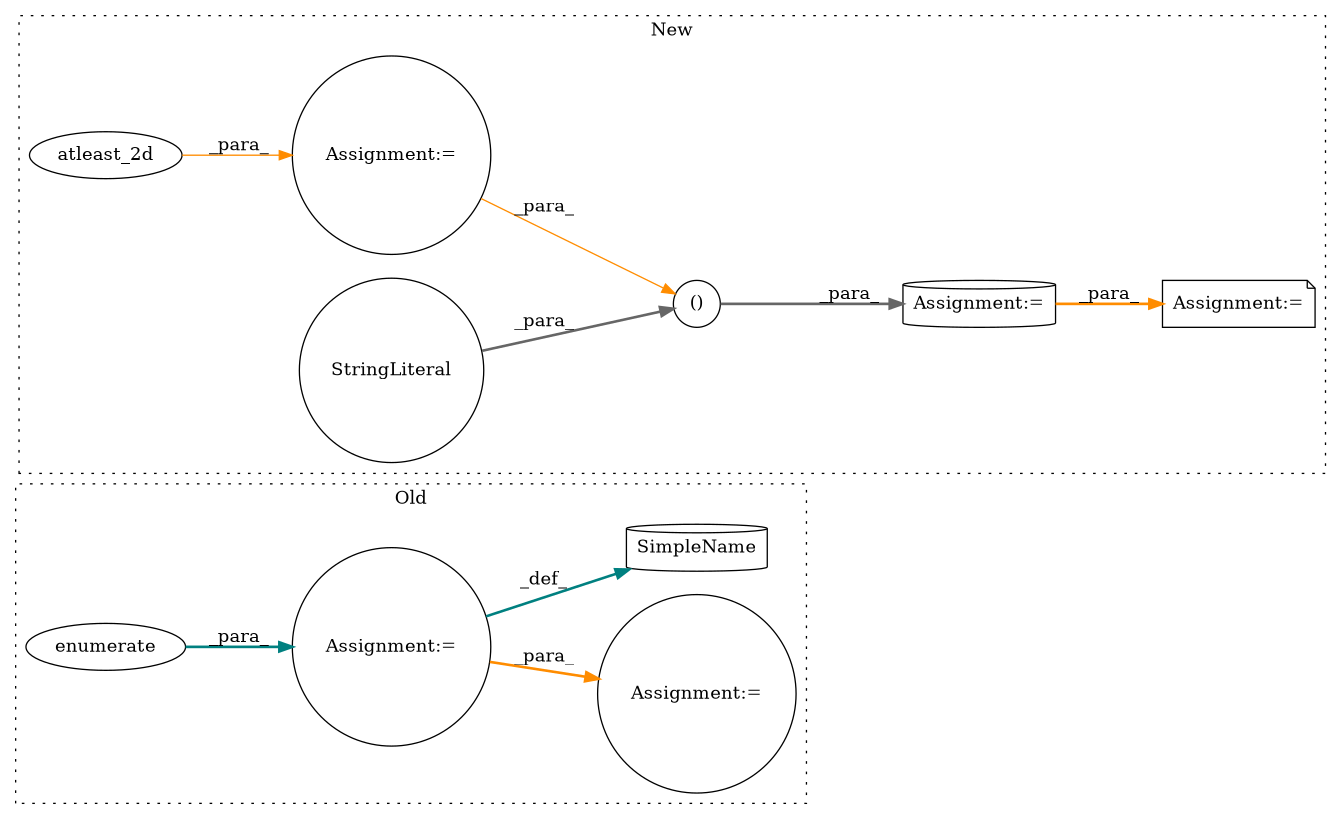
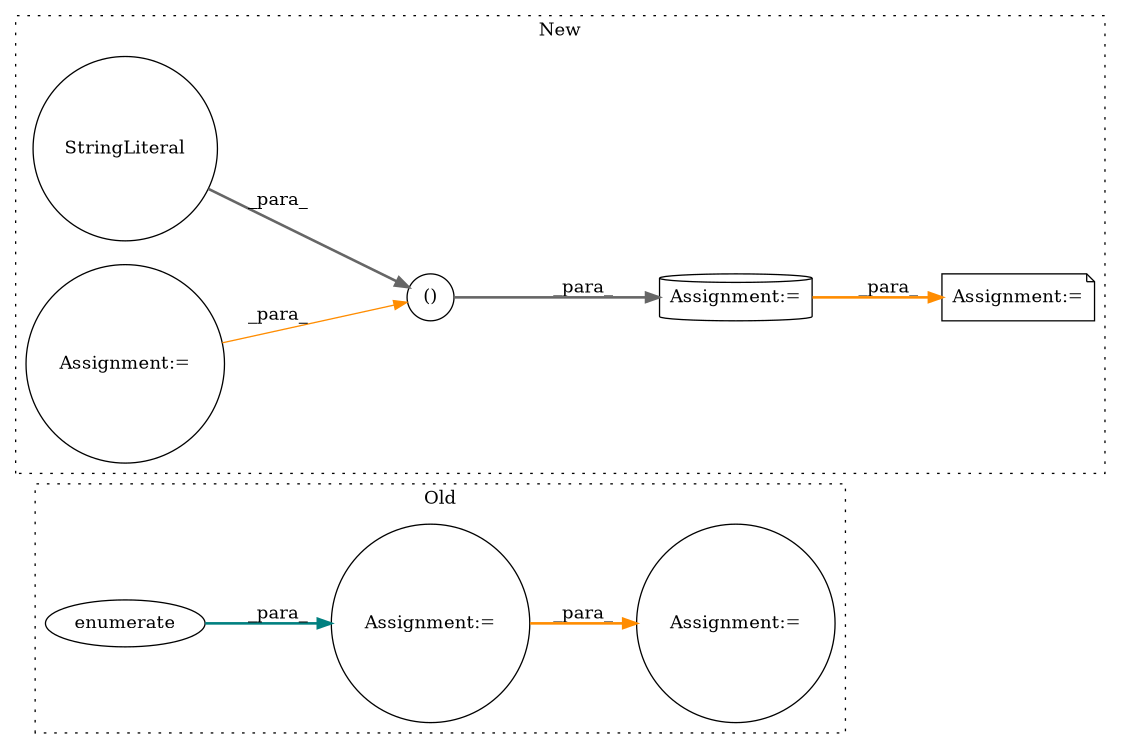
(106, 155) -> none
(697, 548) -> none
